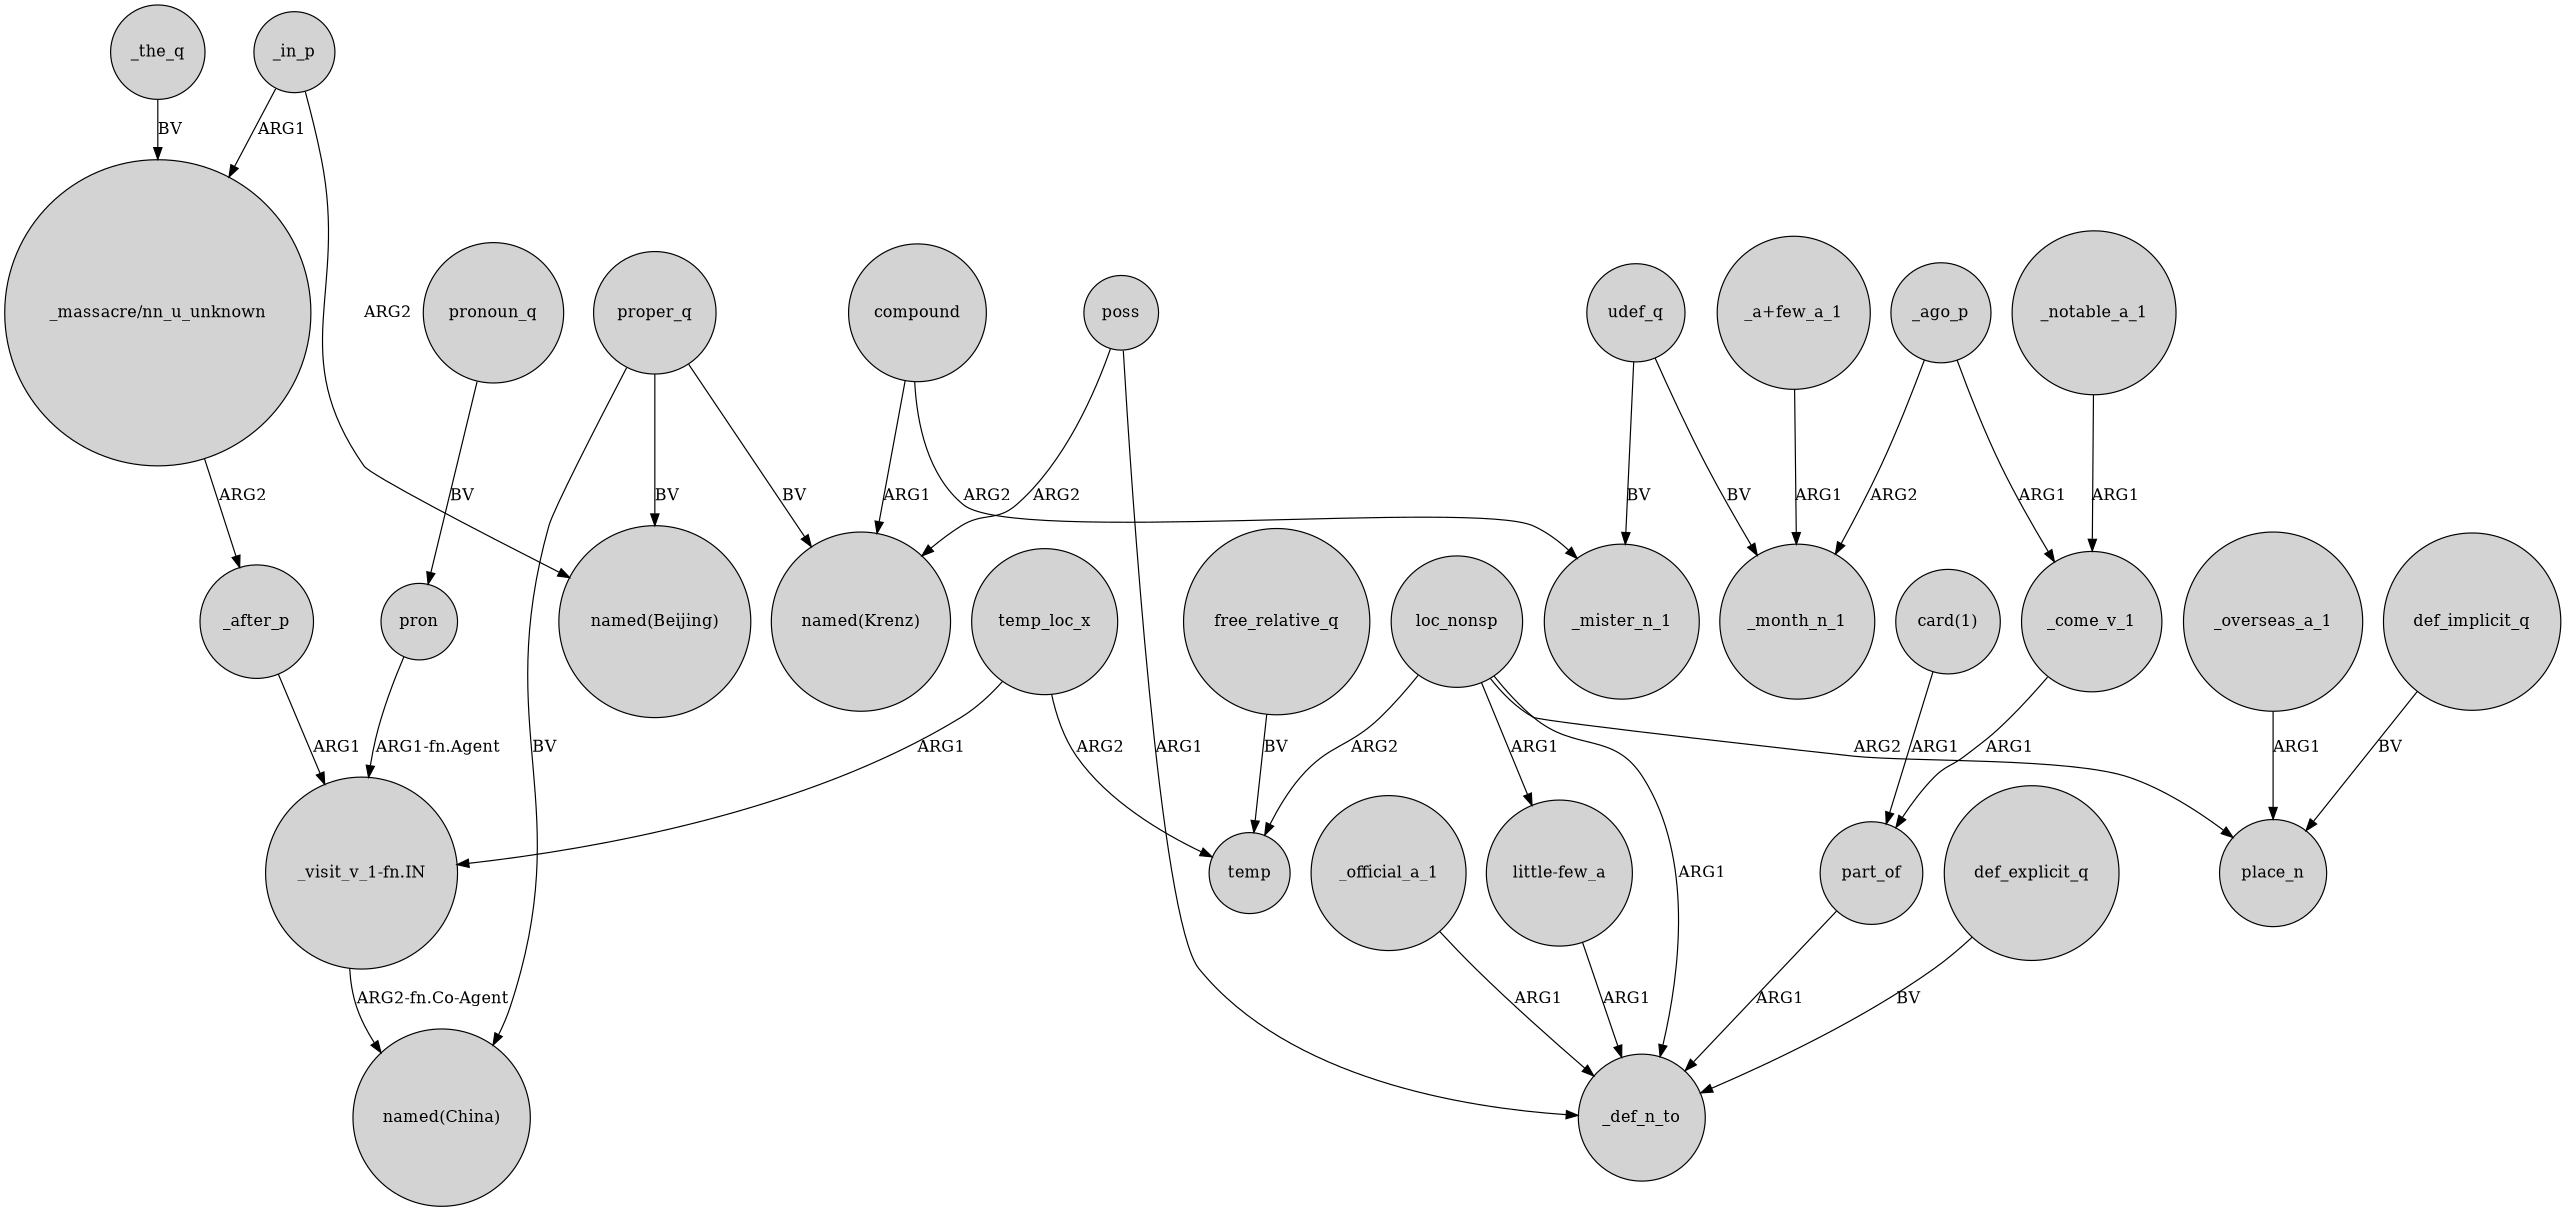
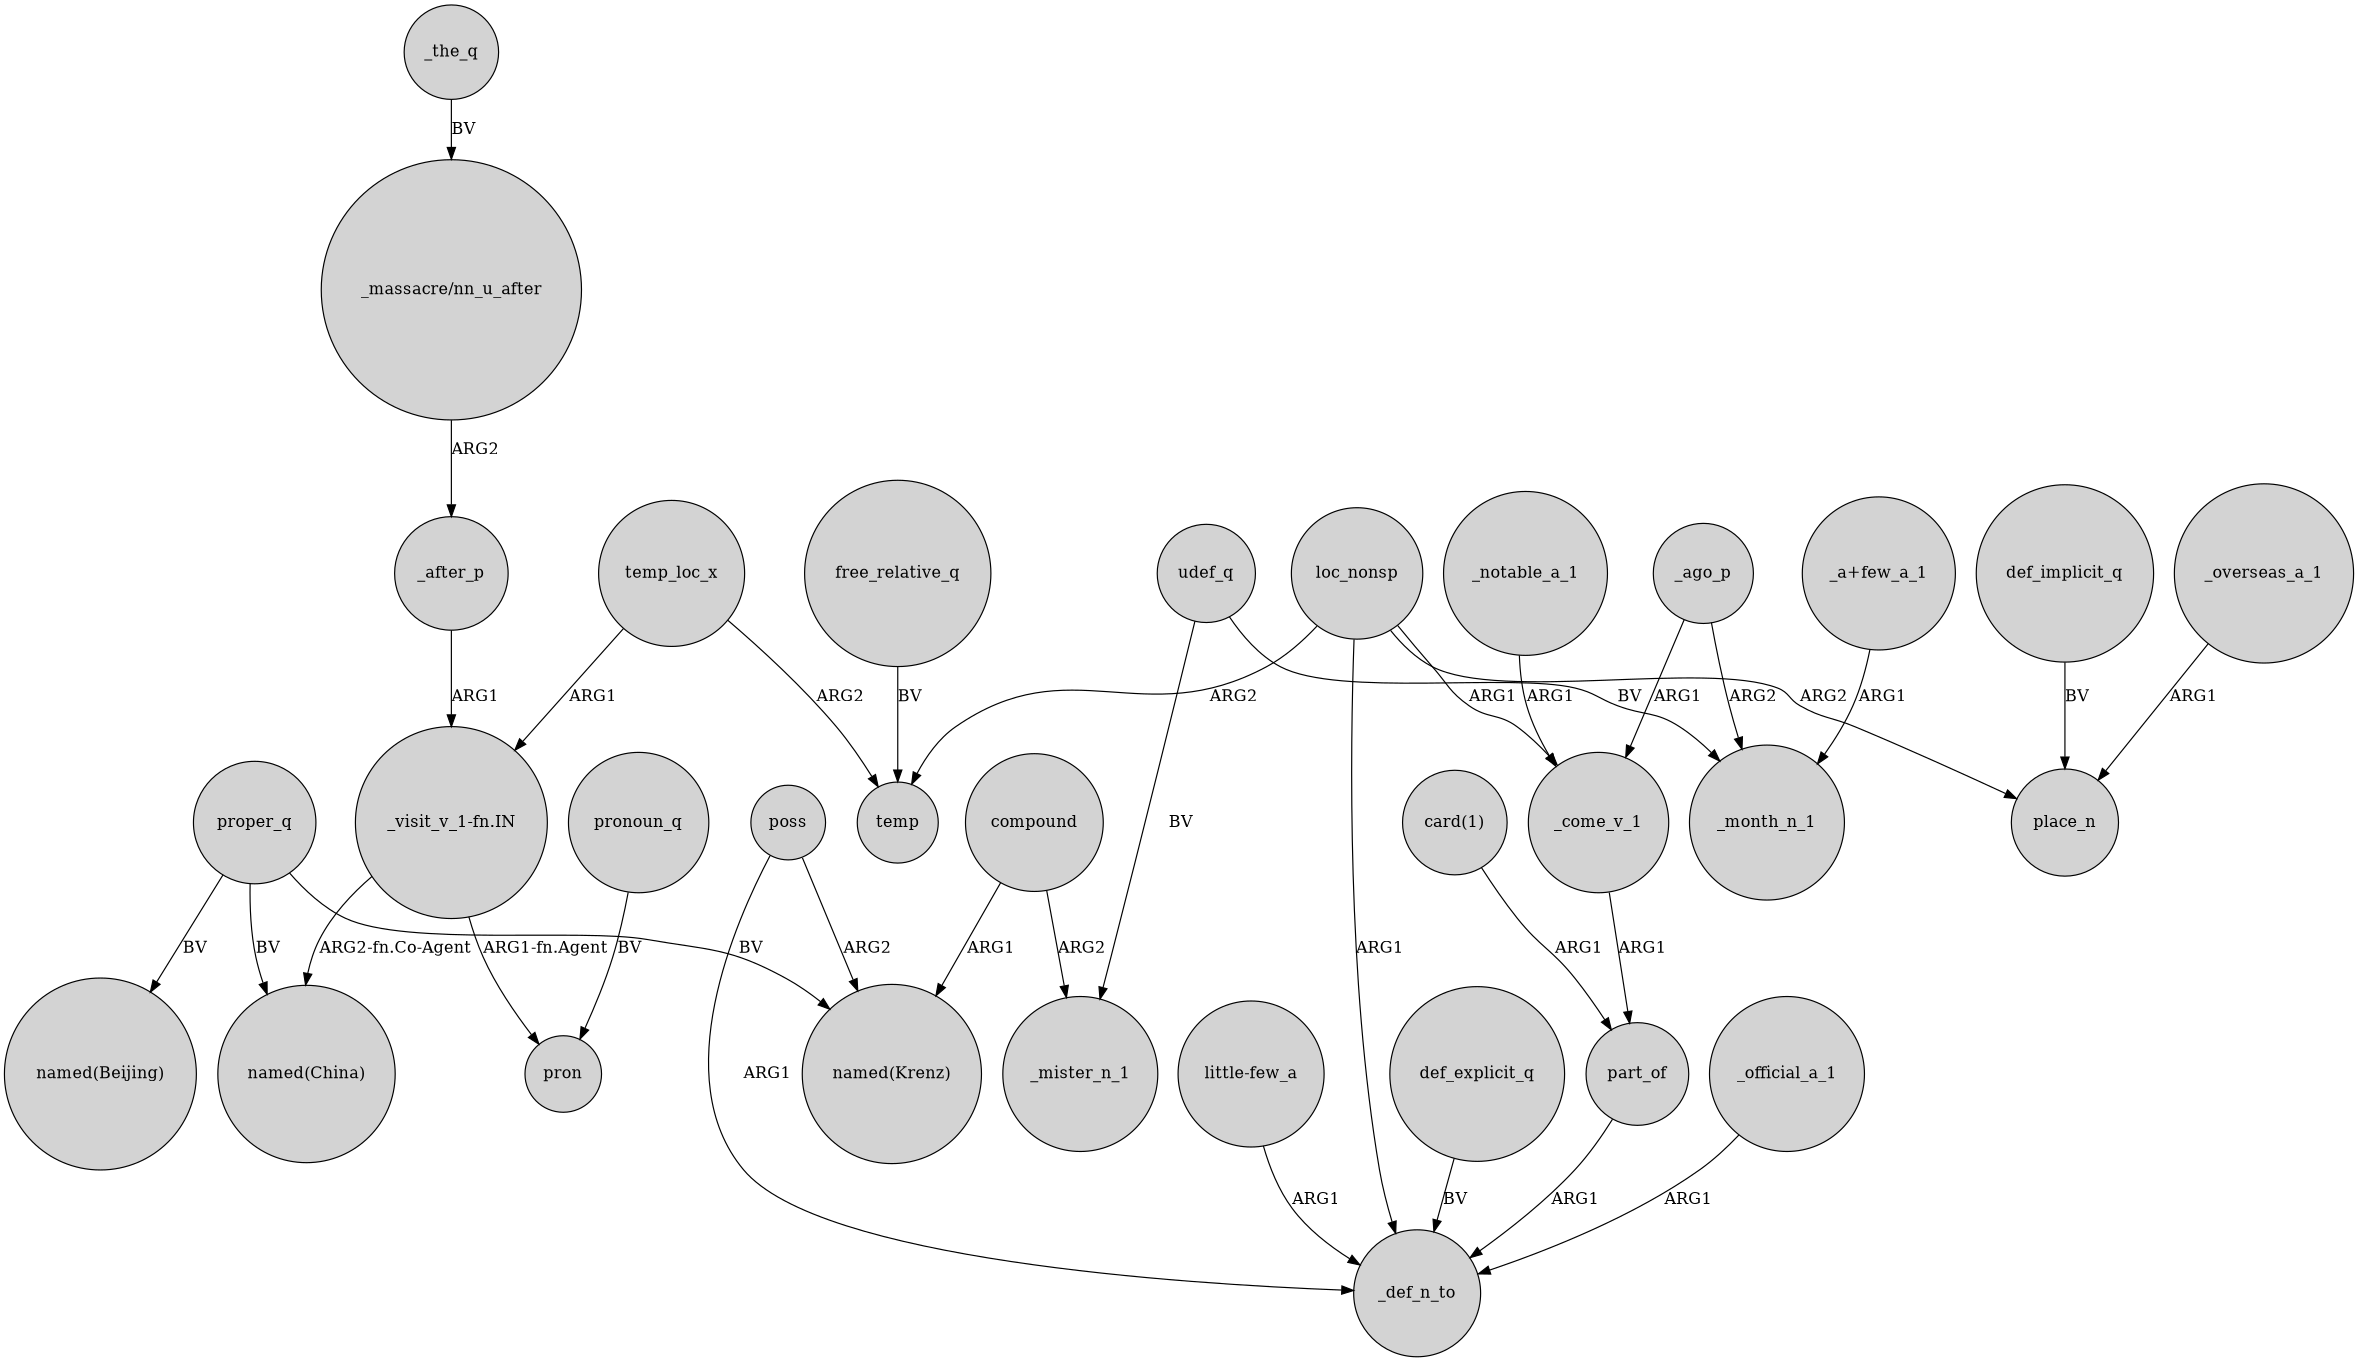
(294, 52) -> none
(158, 313) -> (451, 290)
(384, 710) -> (494, 979)
(1505, 739) -> (1464, 702)
